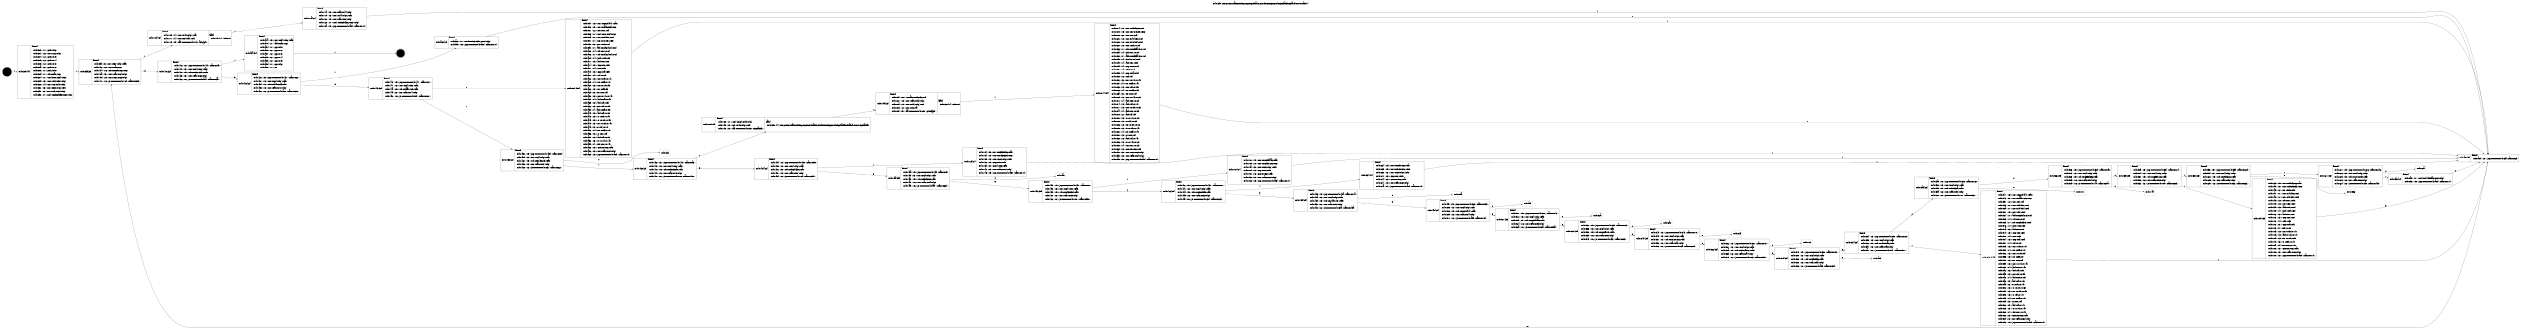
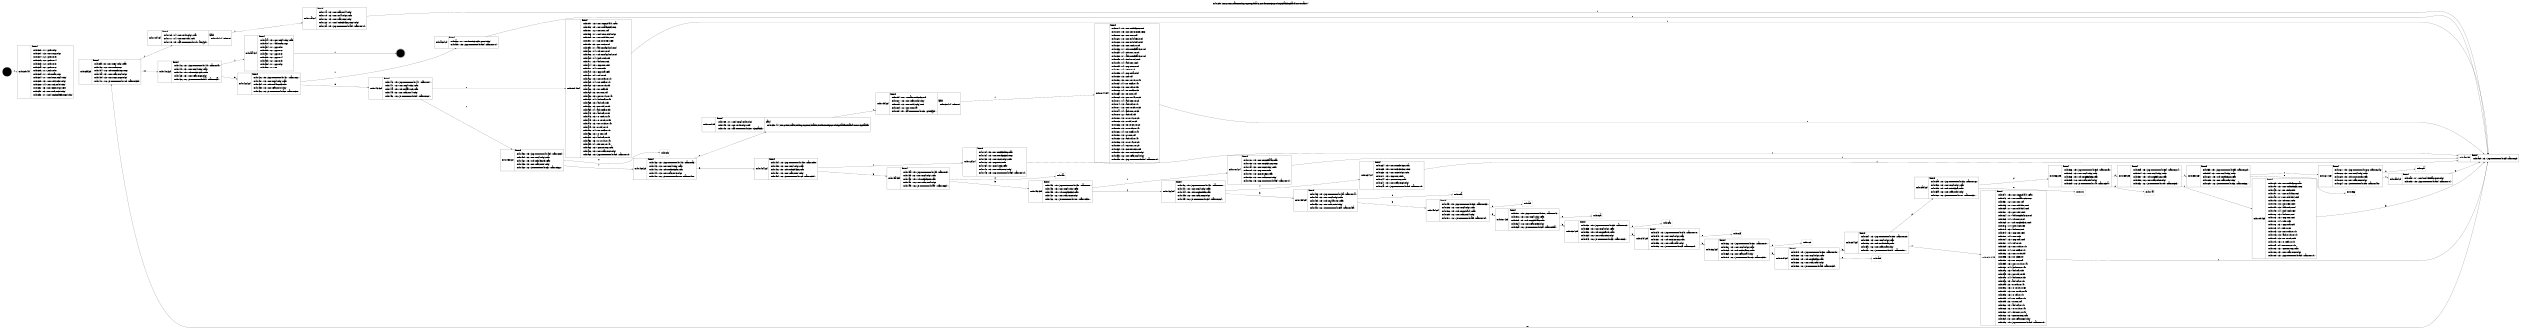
(76, 72) -> none
